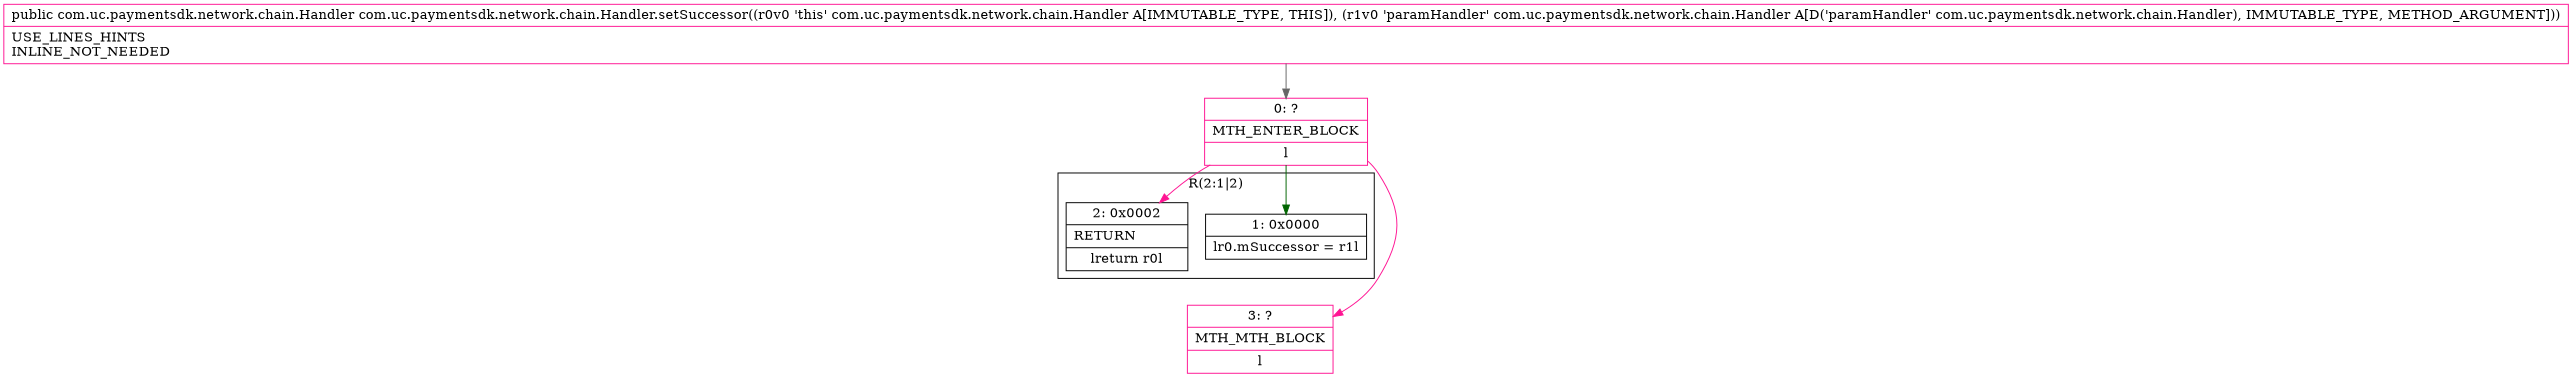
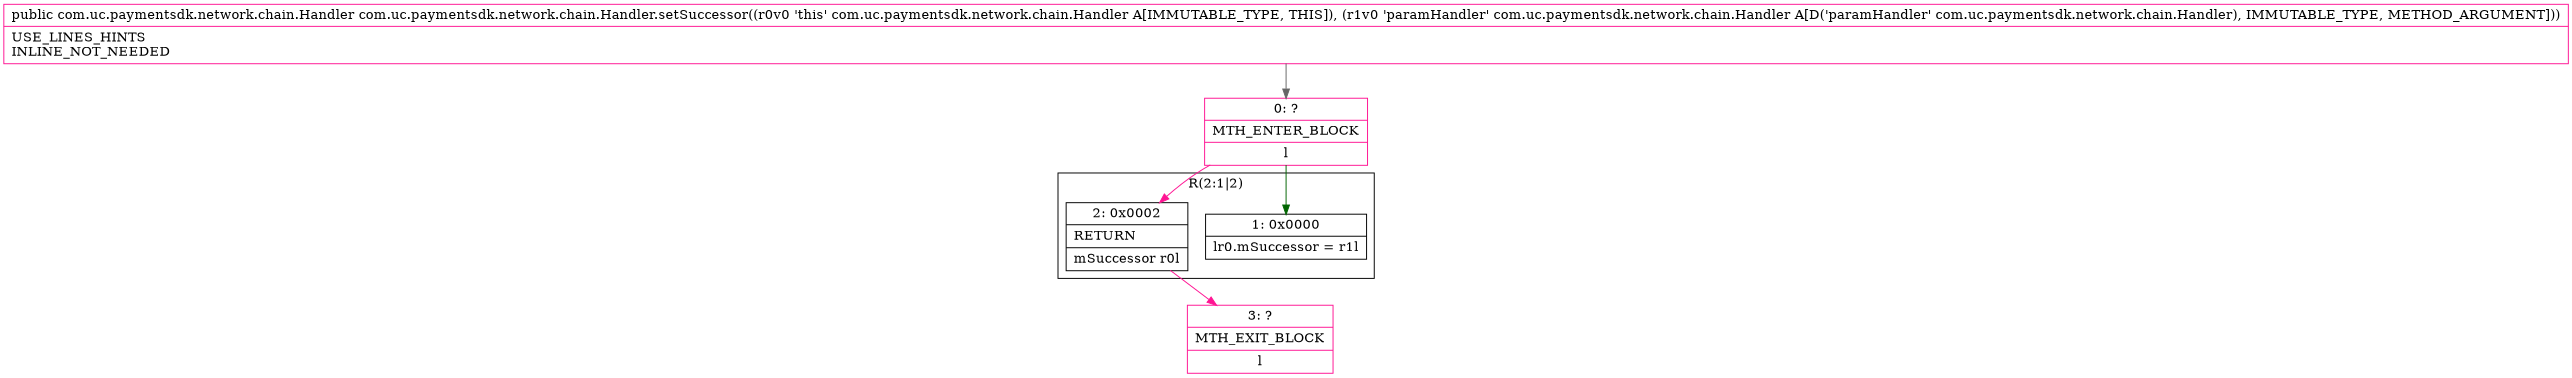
(1394, 243) -> (1190, 285)
(1127, 259) -> (1127, 259)
(1260, 338) -> (1260, 338)
